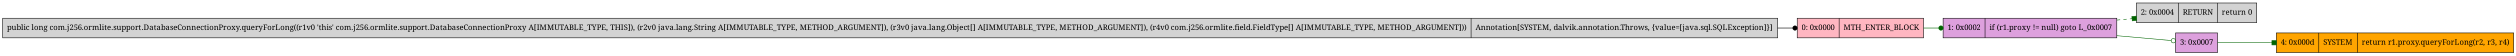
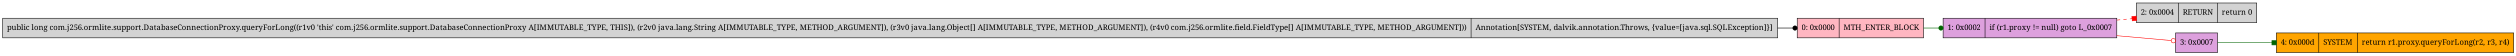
(2124, 19) -> (2124, 19)
(2144, 38) -> (2144, 38)
